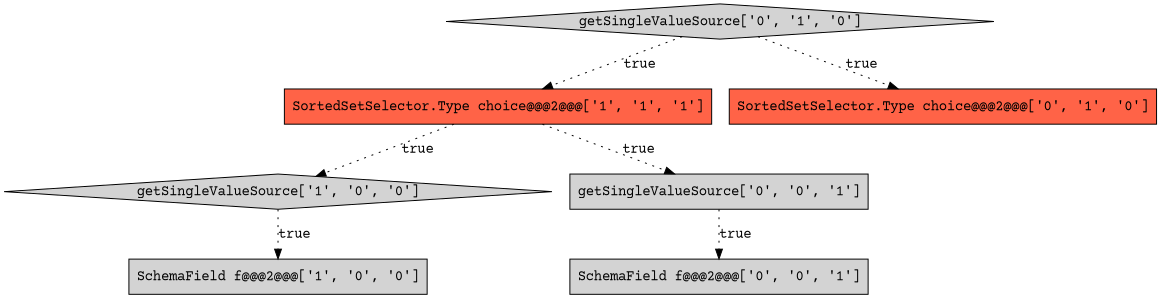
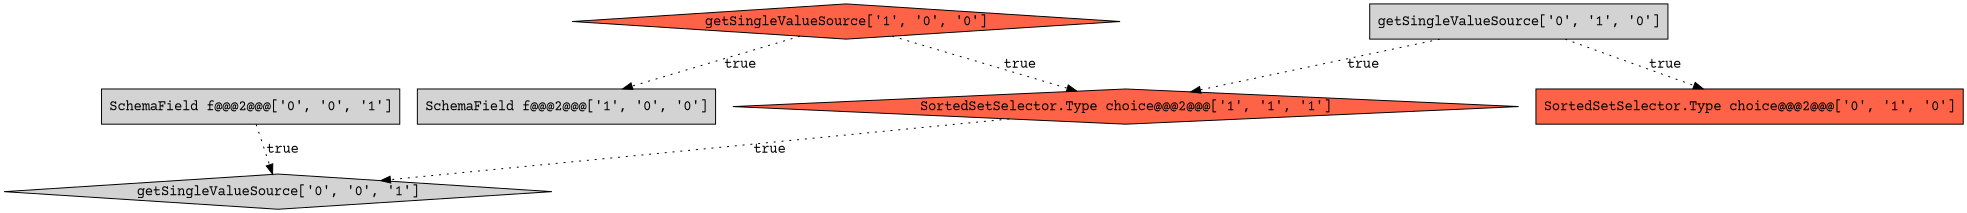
(720, 22) -> (1519, 22)
(498, 107) -> (1126, 107)
(390, 149) -> (980, 62)
(278, 192) -> (846, 22)
(719, 192) -> (278, 192)
(719, 229) -> (263, 145)
